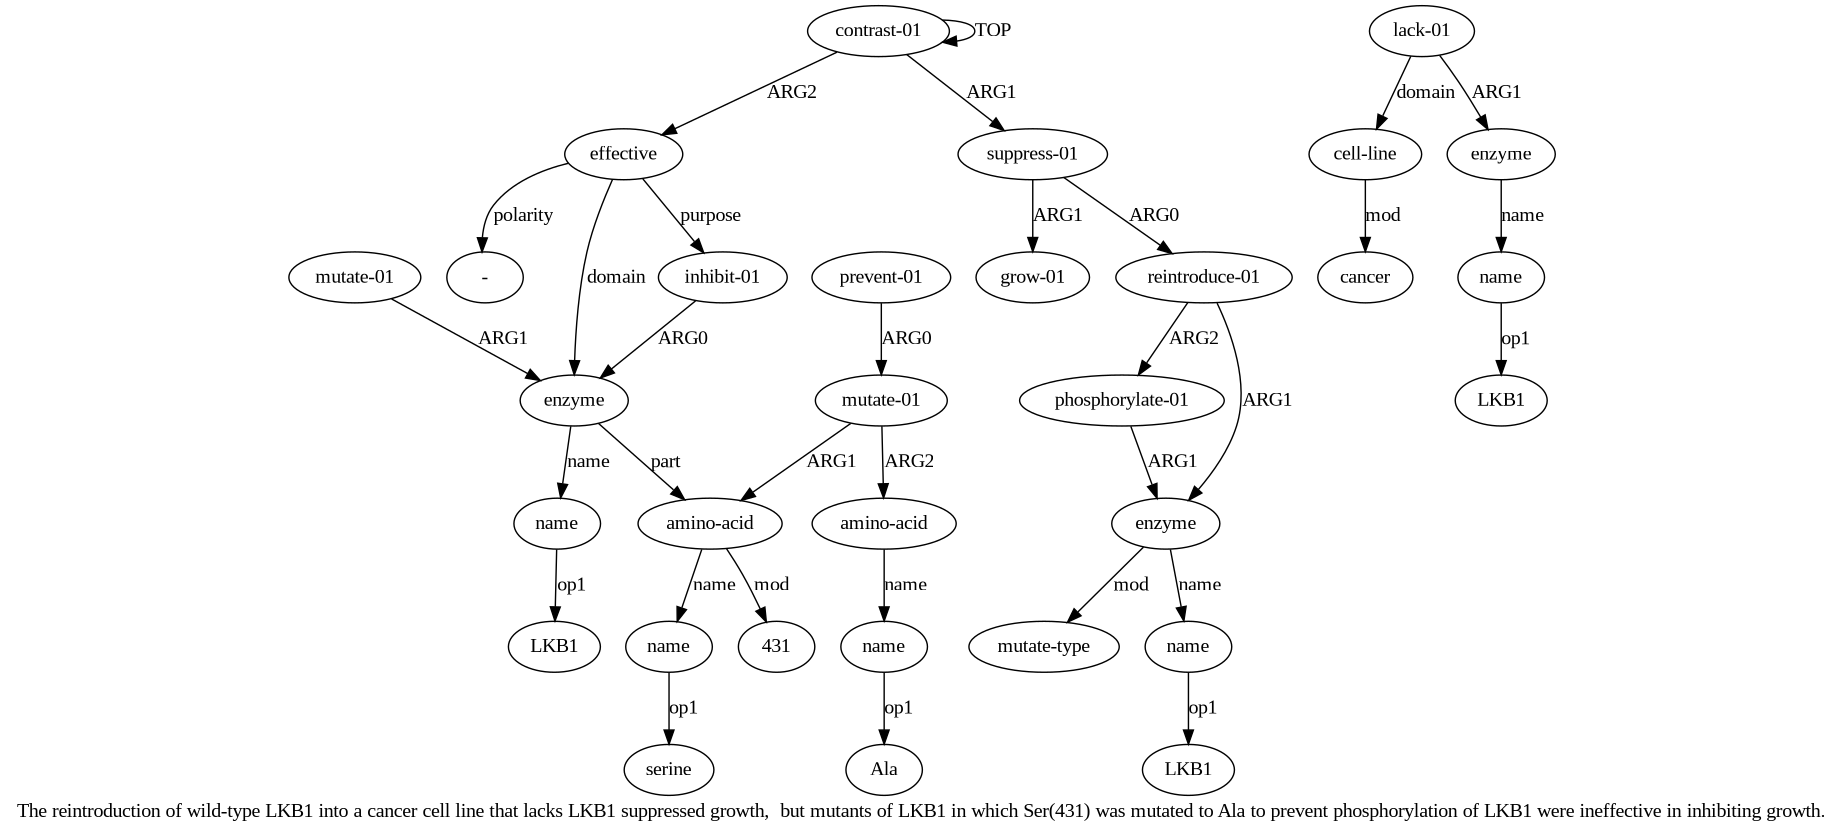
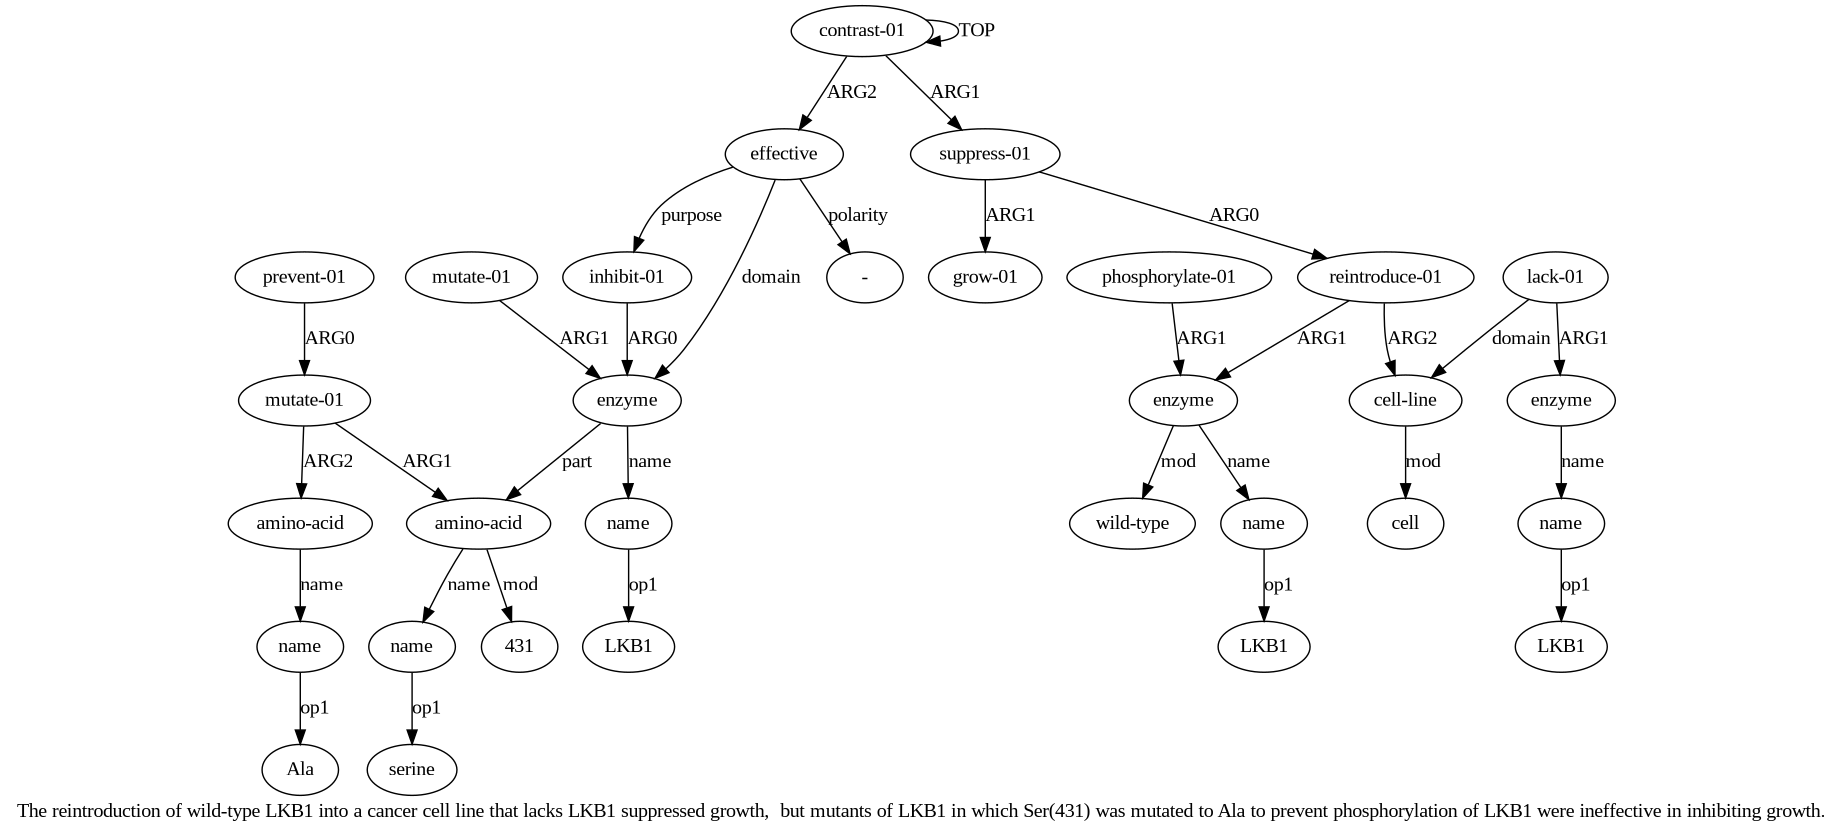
(1365, 277) -> (1406, 524)
(1167, 333) -> (1385, 333)
(1044, 647) -> (1132, 524)
